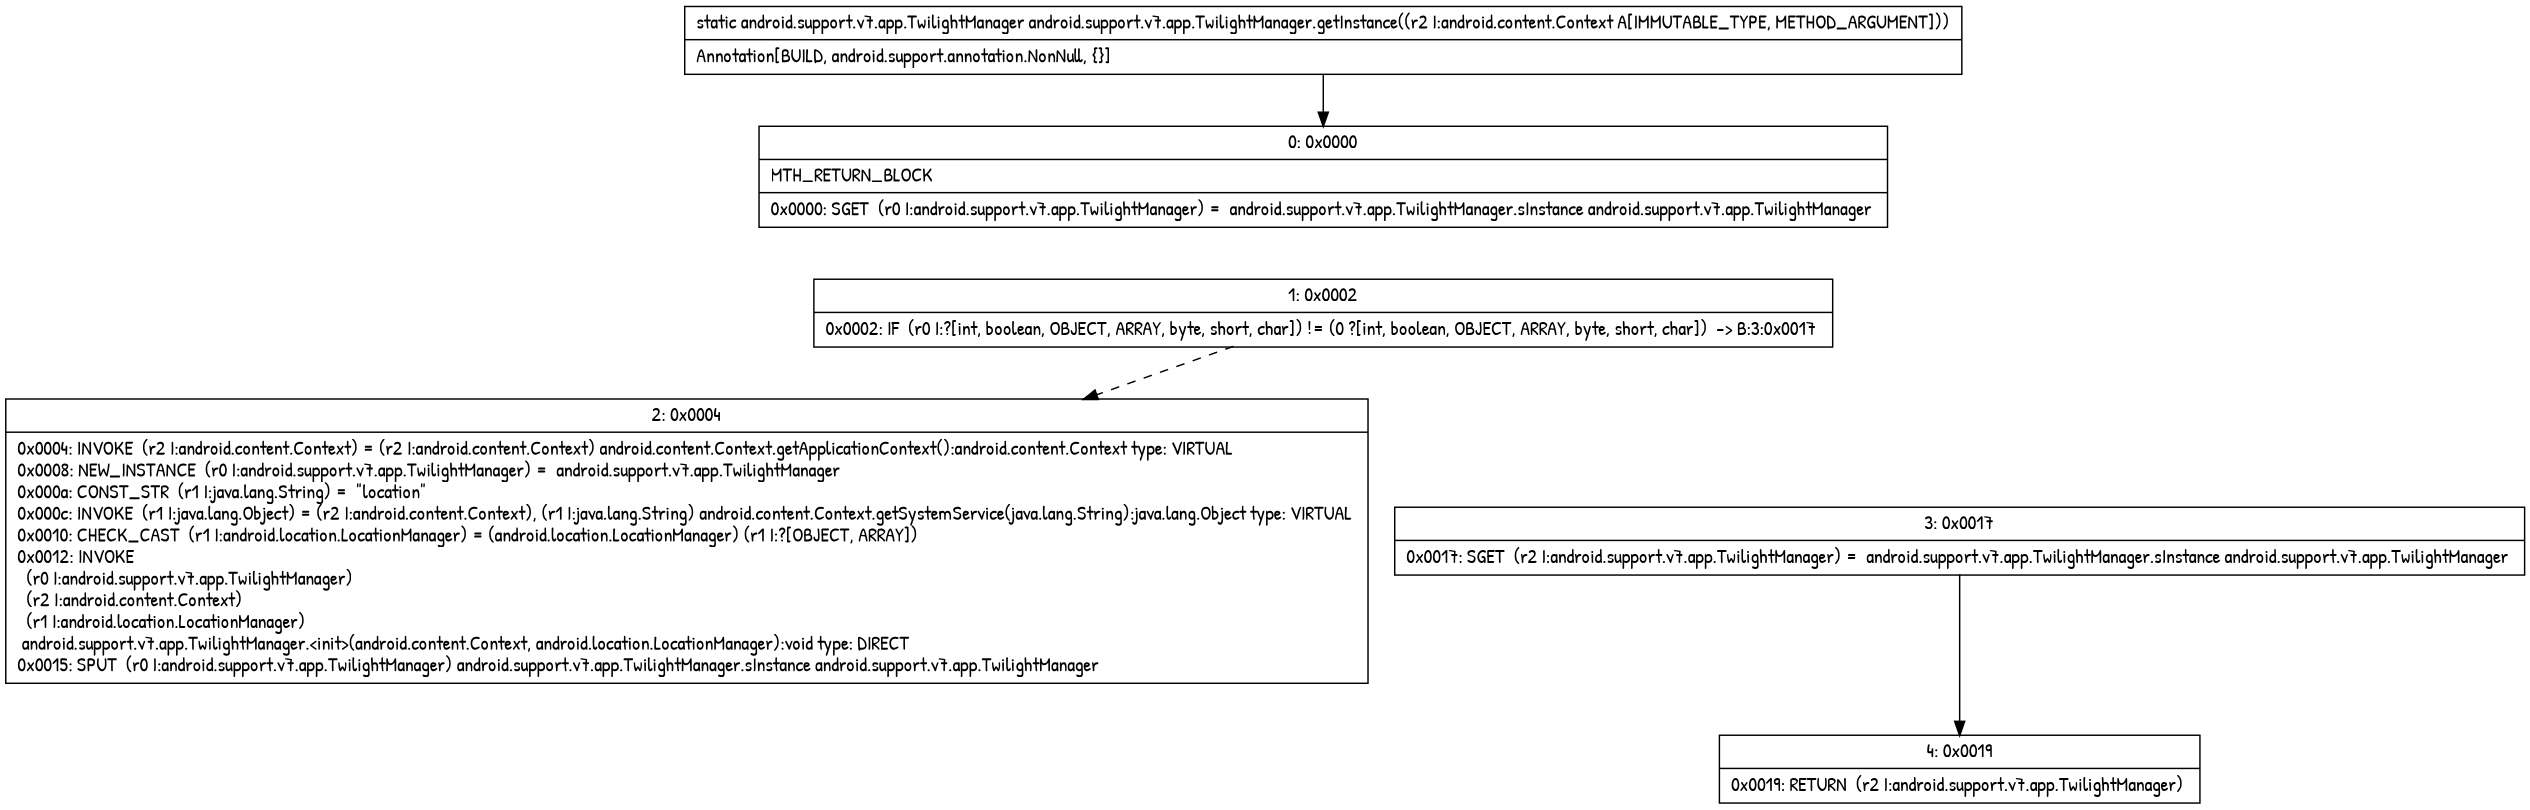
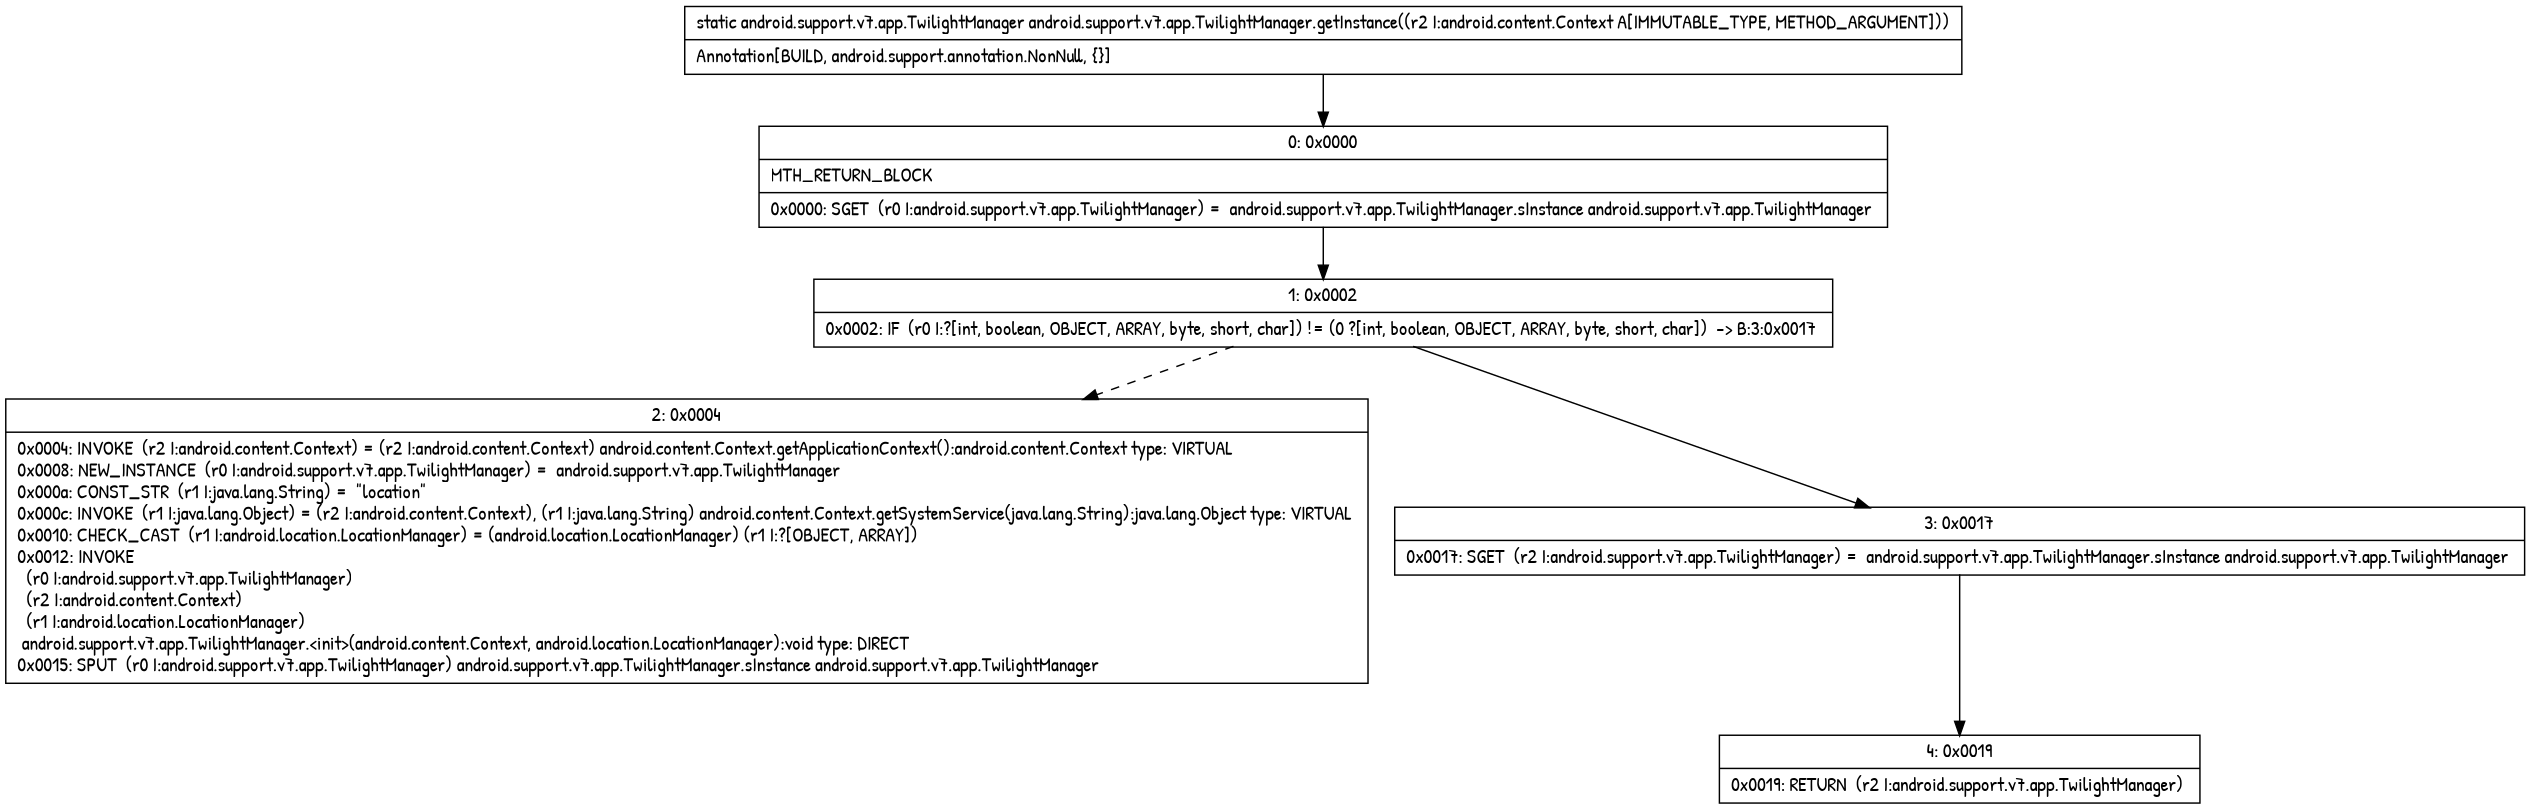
none -> (1323, 246)
none -> (1635, 425)
